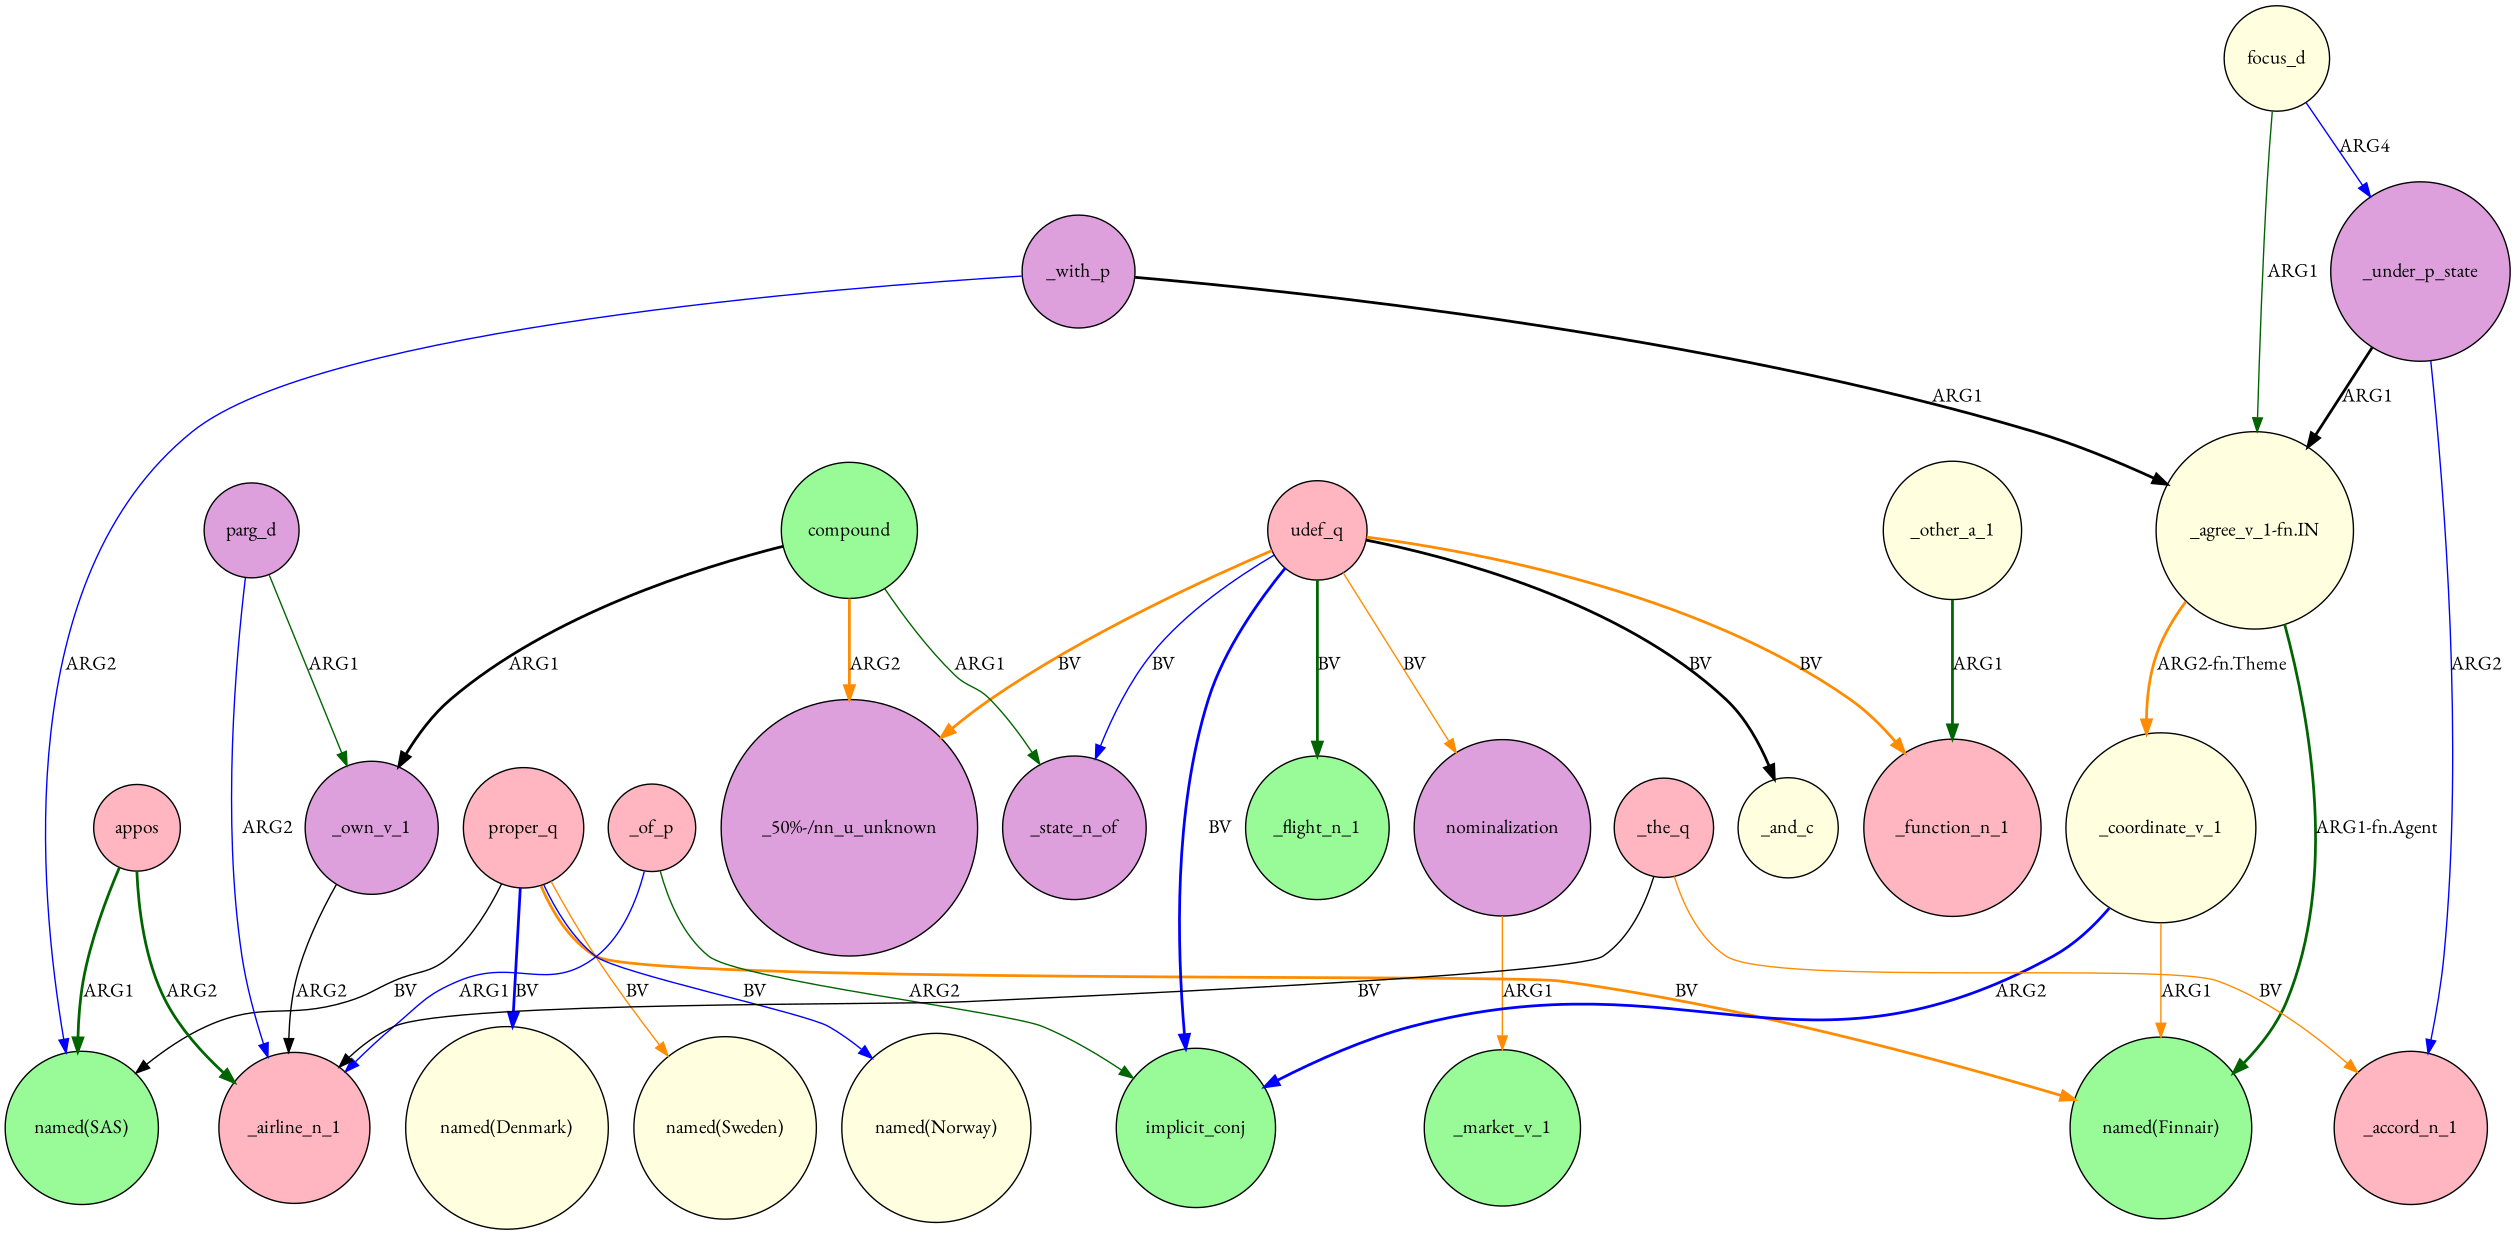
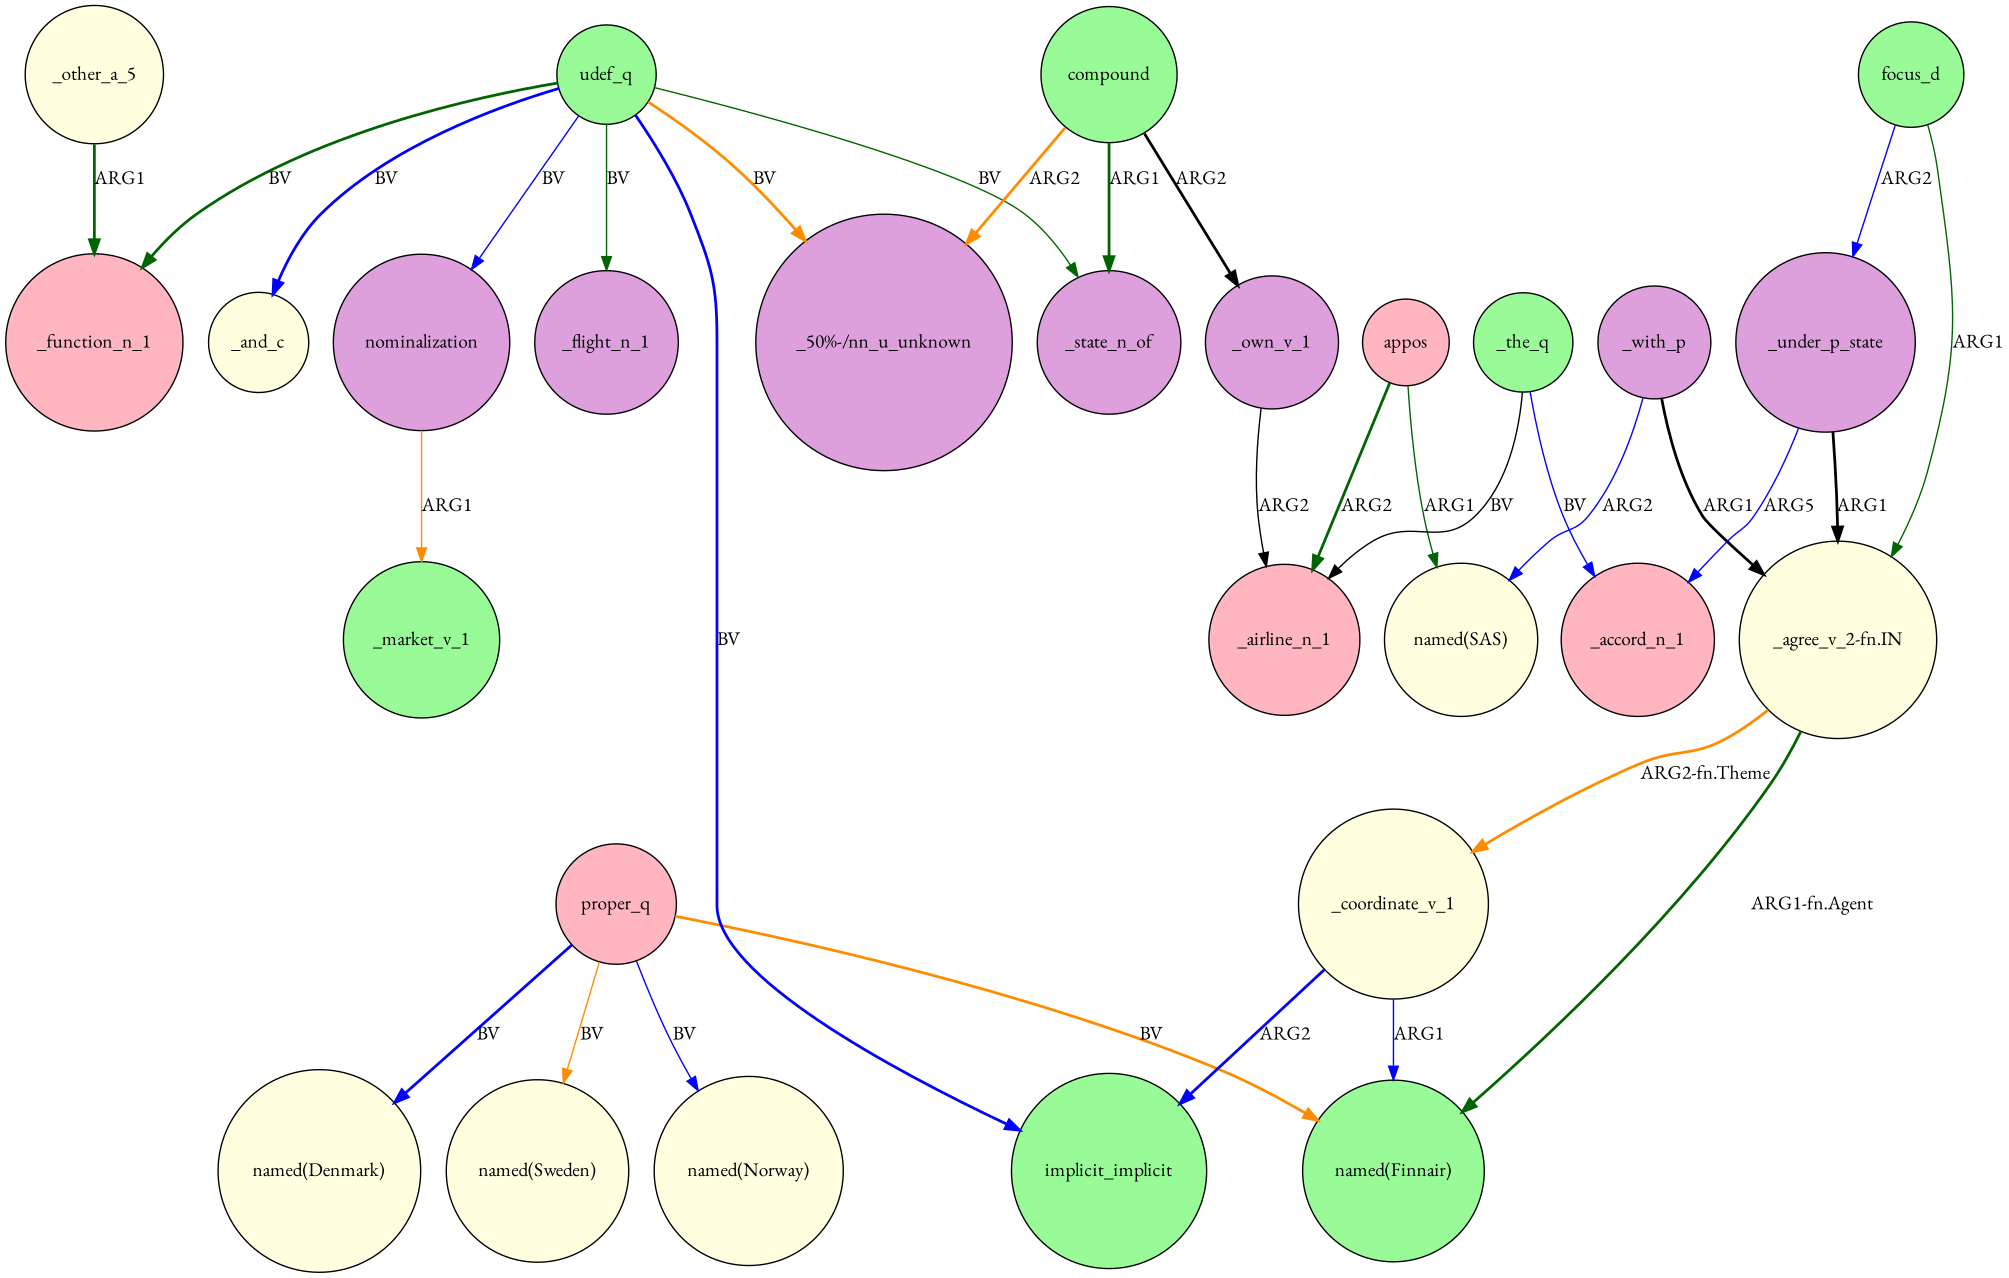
(2277, 58) -> (1911, 75)
(2364, 147) -> (1906, 179)
(252, 530) -> none
(1317, 530) -> (607, 75)
(1952, 530) -> (94, 75)
(2255, 530) -> (1838, 640)
(1647, 601) -> (341, 140)
(1593, 613) -> (397, 157)
(1169, 634) -> (877, 150)
(1396, 657) -> (529, 187)
(1317, 661) -> (607, 190)
(534, 664) -> (1201, 179)
(2476, 664) -> (1789, 506)
(955, 675) -> (1109, 200)
(652, 828) -> none
(1317, 828) -> (607, 342)
(1664, 828) -> (1523, 342)
(90, 950) -> (1416, 470)
(2161, 966) -> (1393, 1033)
(1981, 973) -> (1551, 481)
(341, 1003) -> none
(82, 1128) -> (1461, 640)
(1196, 1128) -> (1109, 1171)
